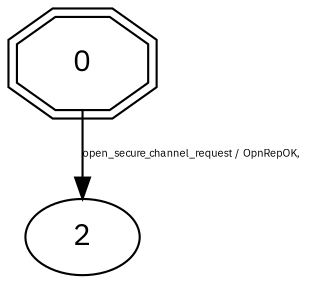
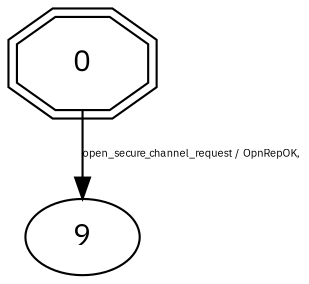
(83, 237) -> (83, 237)
